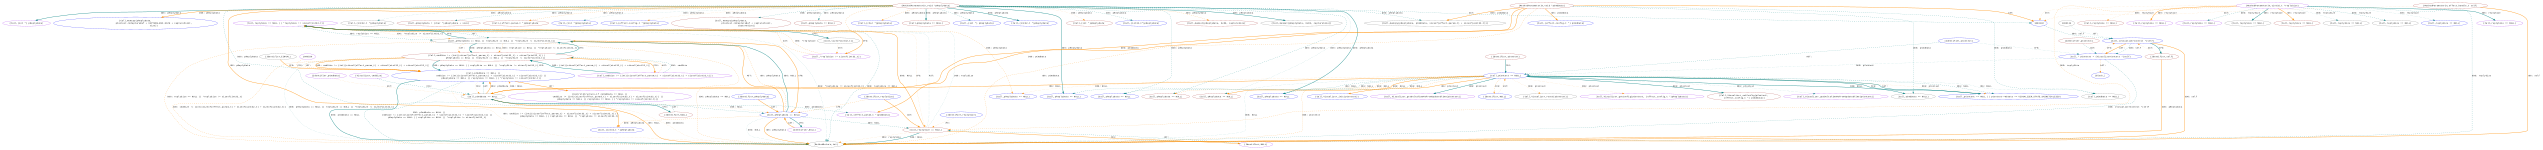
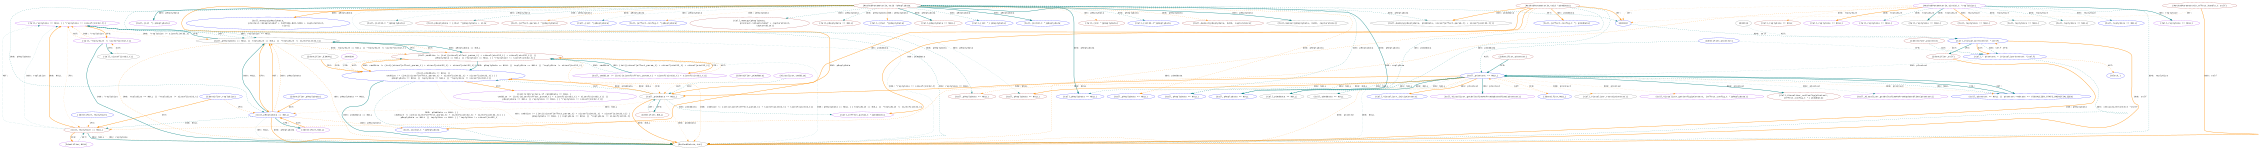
(566, 30) -> (108, 49)
none -> (283, 141)
